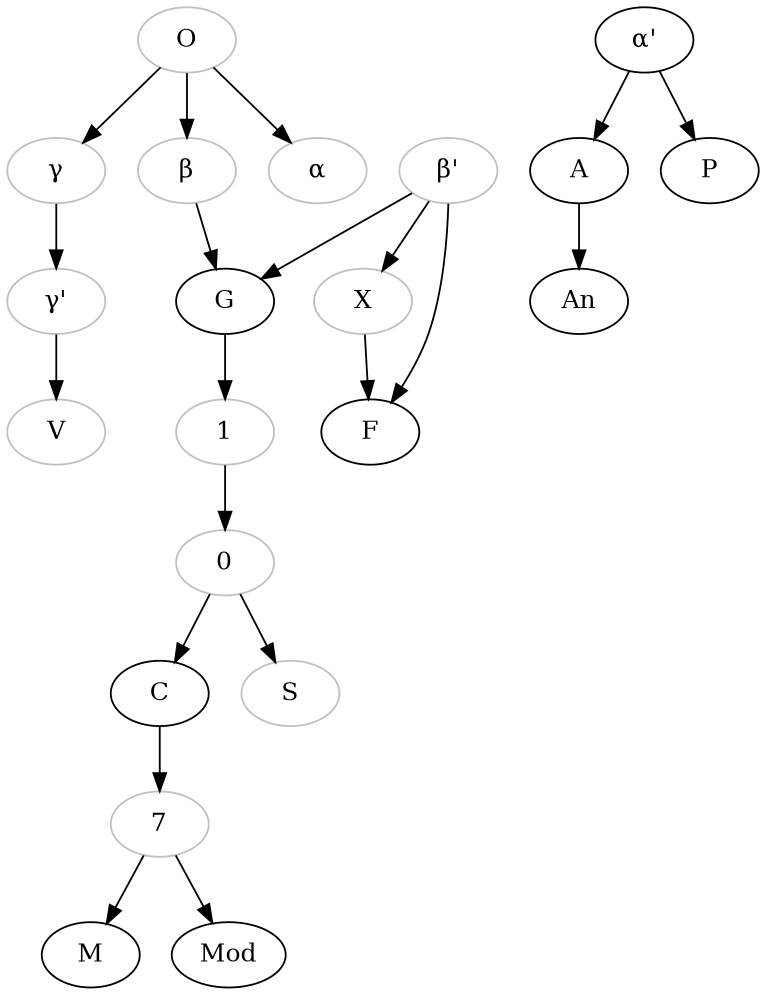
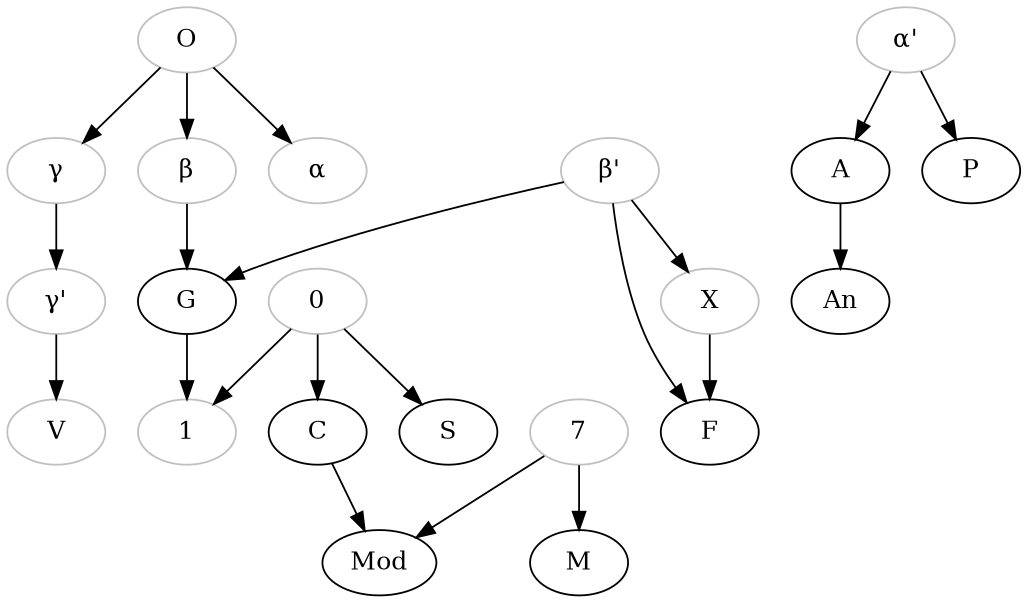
(644, 40) -> (906, 40)
(225, 488) -> (259, 360)
(290, 693) -> (448, 432)
(160, 750) -> (344, 489)
